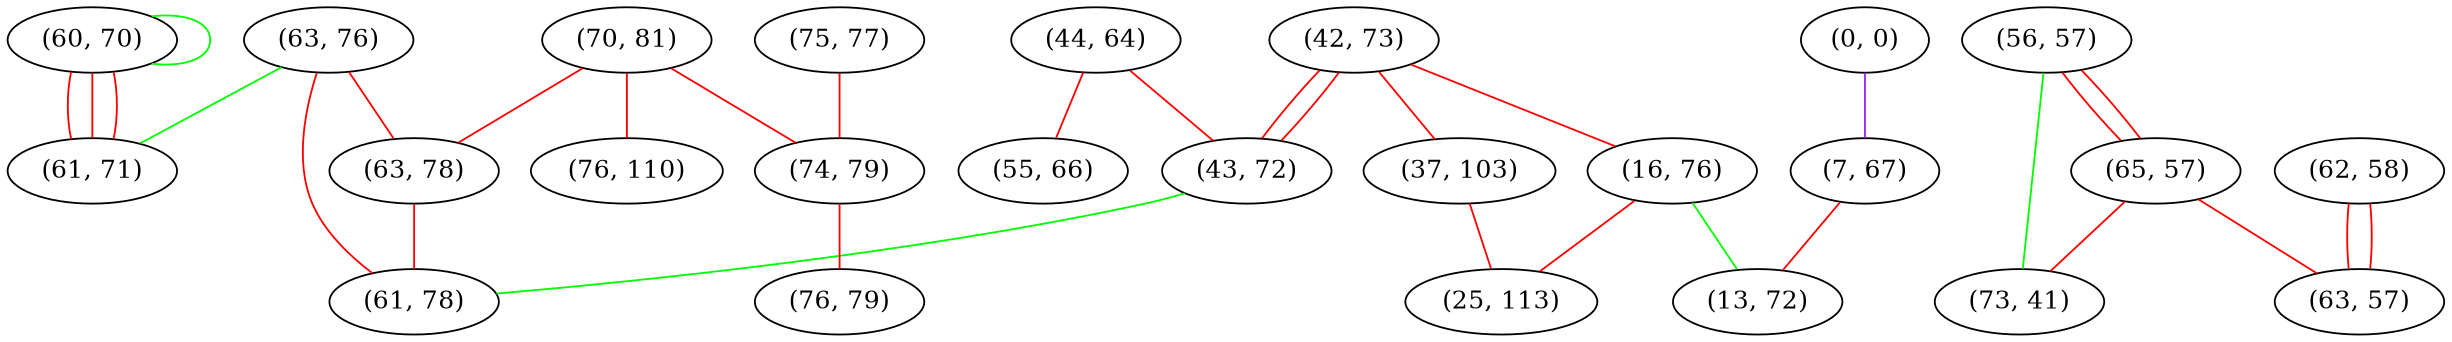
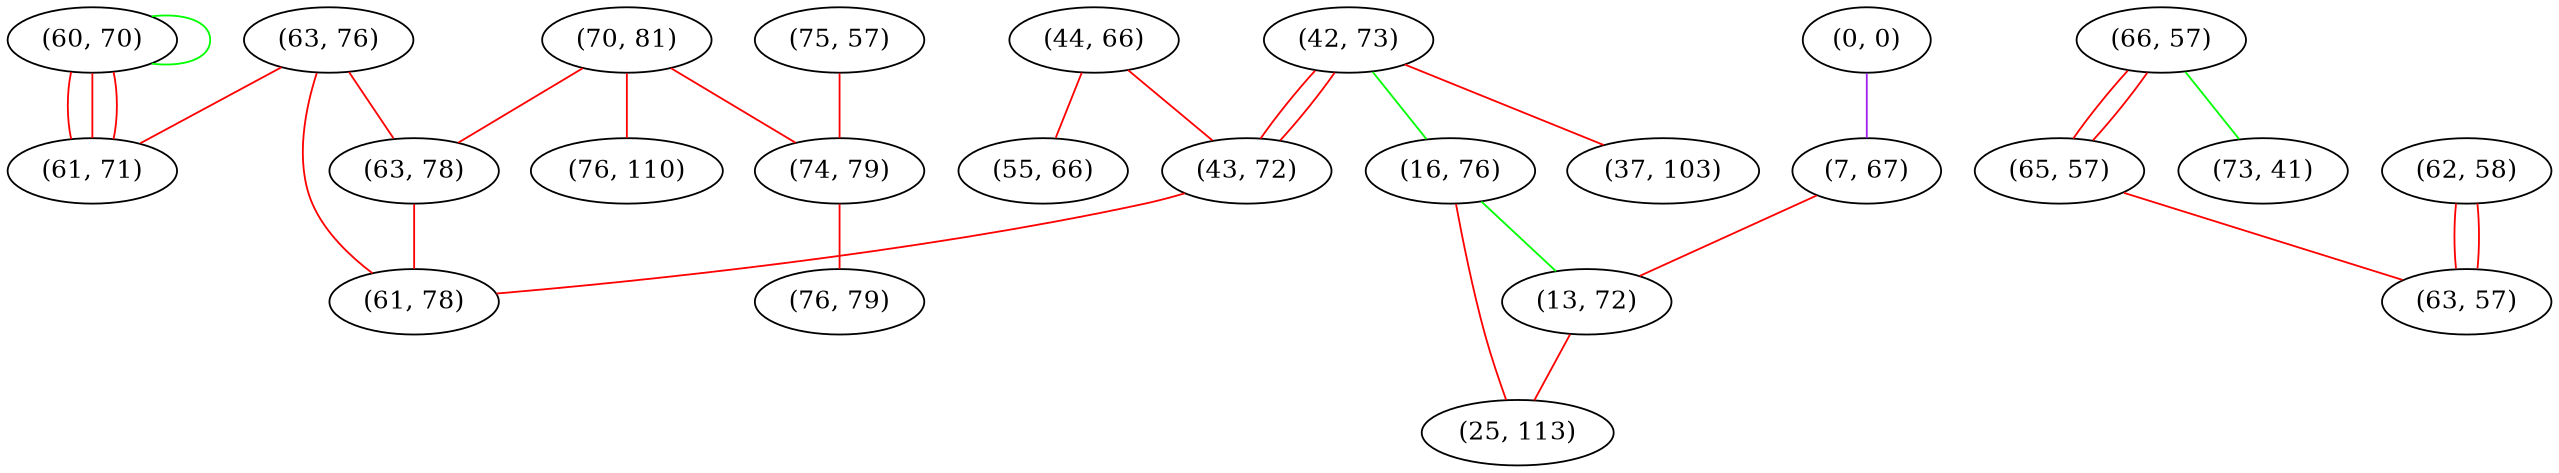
(840, 40) -> (840, 40)
(1096, 40) -> (1094, 40)
(2047, 40) -> (2161, 40)
(211, 105) -> (211, 105)
(1513, 105) -> (1400, 106)
(1480, 236) -> (1552, 367)
(2088, 236) -> none
(860, 253) -> (860, 253)
